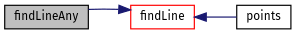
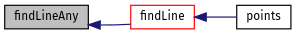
(103, 9) -> (115, 25)
